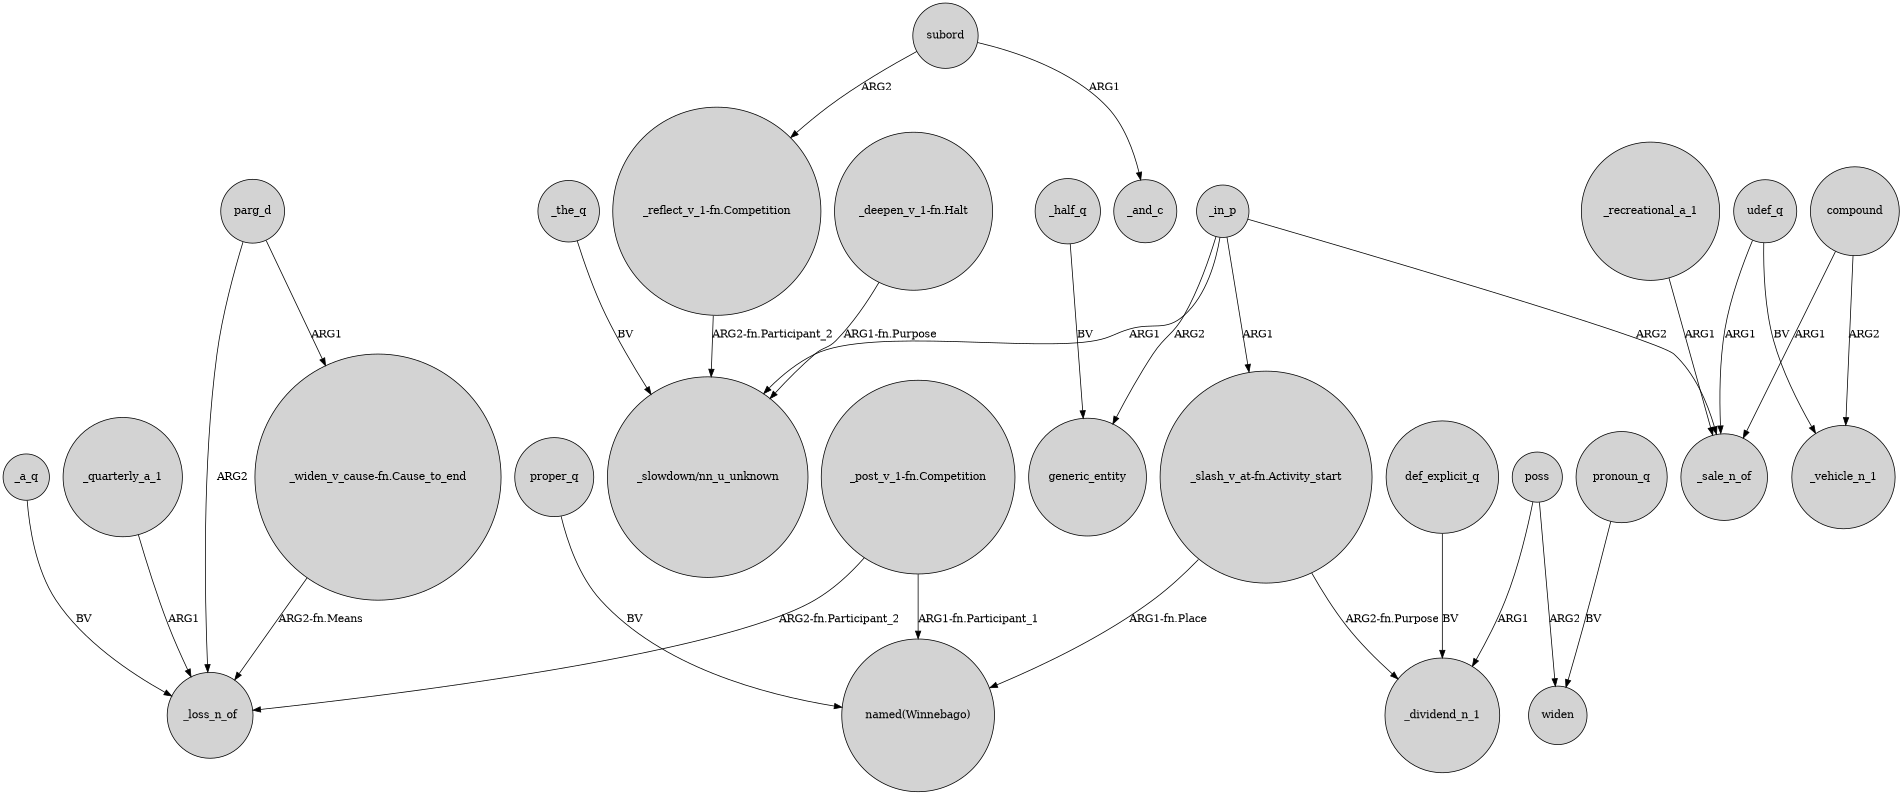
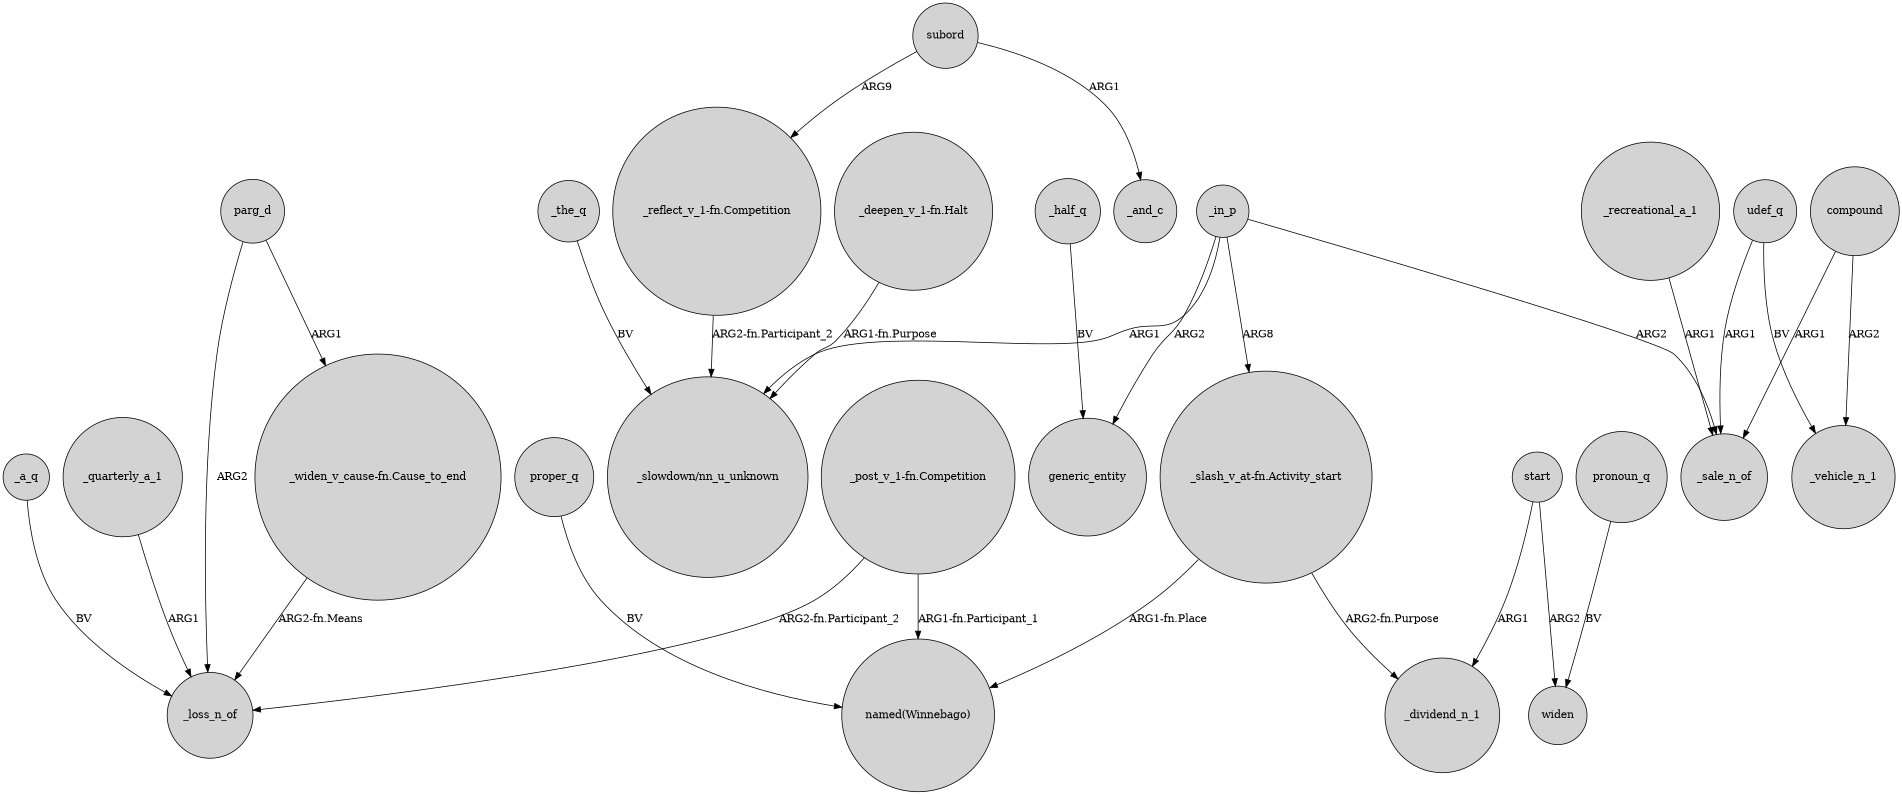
(877, 88) -> (877, 88)
(1258, 335) -> (1258, 335)
(1442, 477) -> none
(1537, 477) -> (1537, 477)
